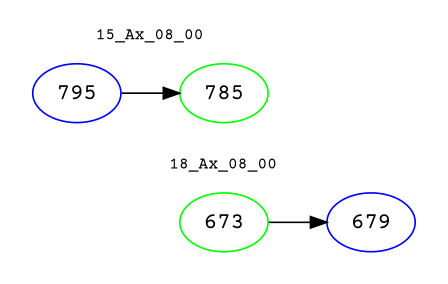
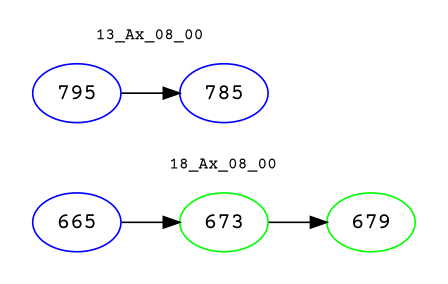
(150, 35) -> (150, 35)
(224, 93) -> (224, 93)
none -> (77, 222)
(371, 222) -> (371, 222)
